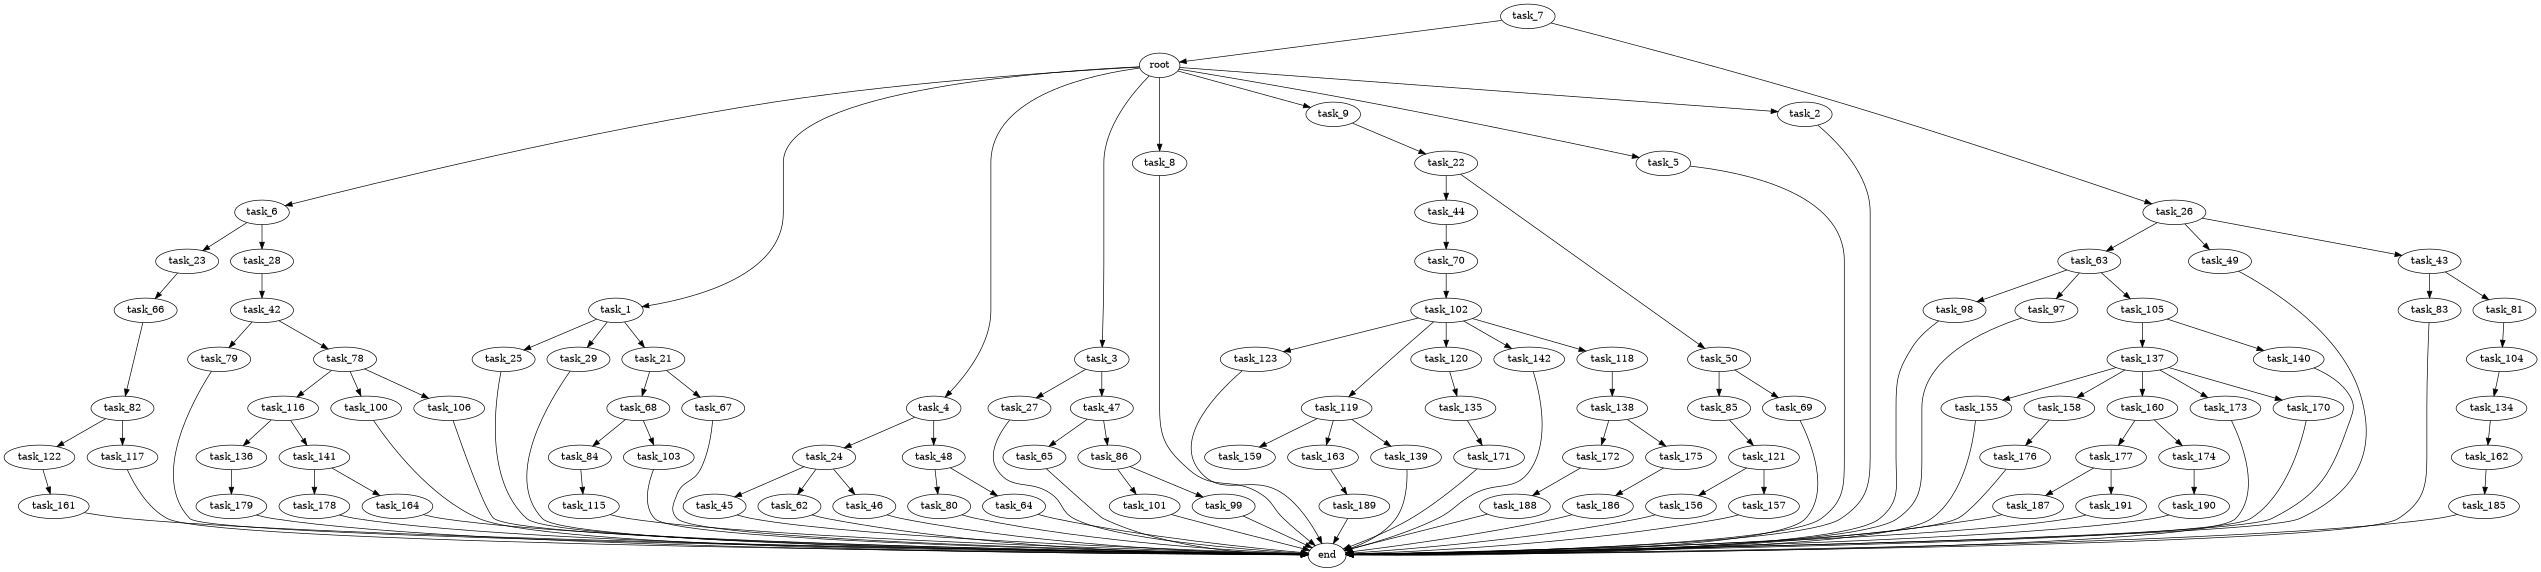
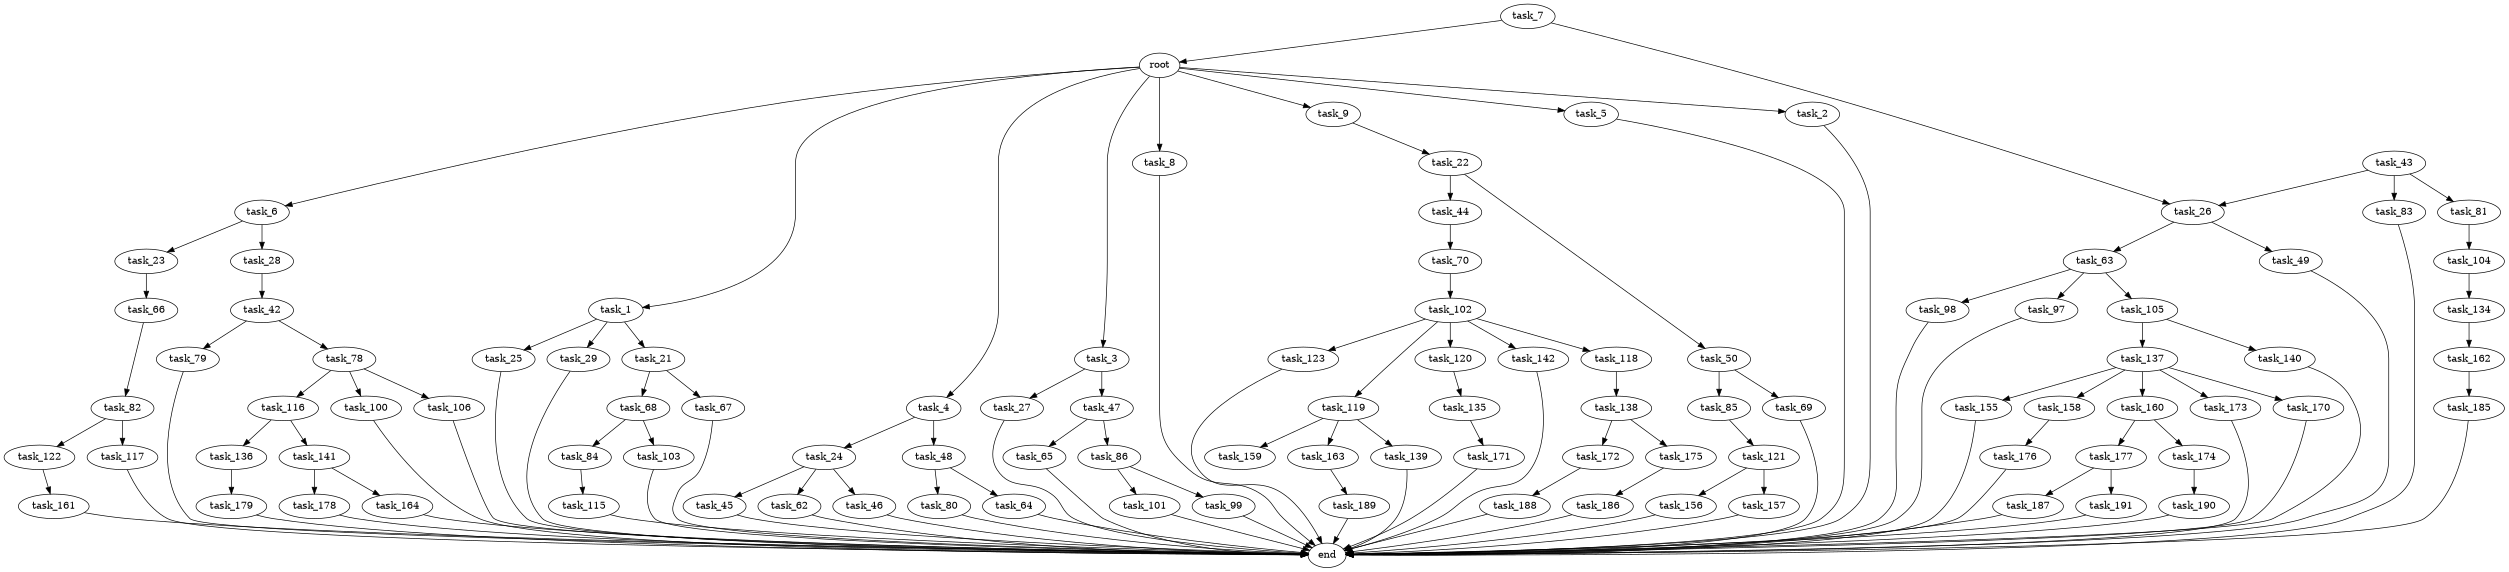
(2299, 236) -> (2297, 187)
